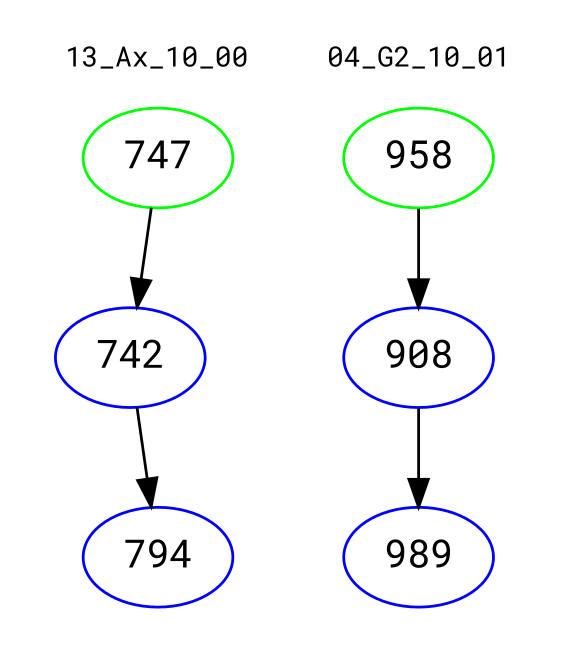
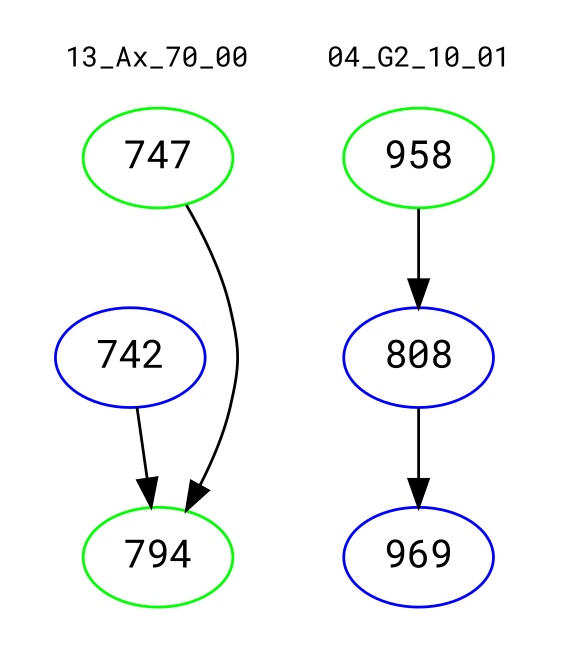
(158, 60) -> (158, 60)
(146, 243) -> (237, 343)
(419, 358) -> (419, 358)
(158, 557) -> (158, 557)
(419, 557) -> (419, 557)
